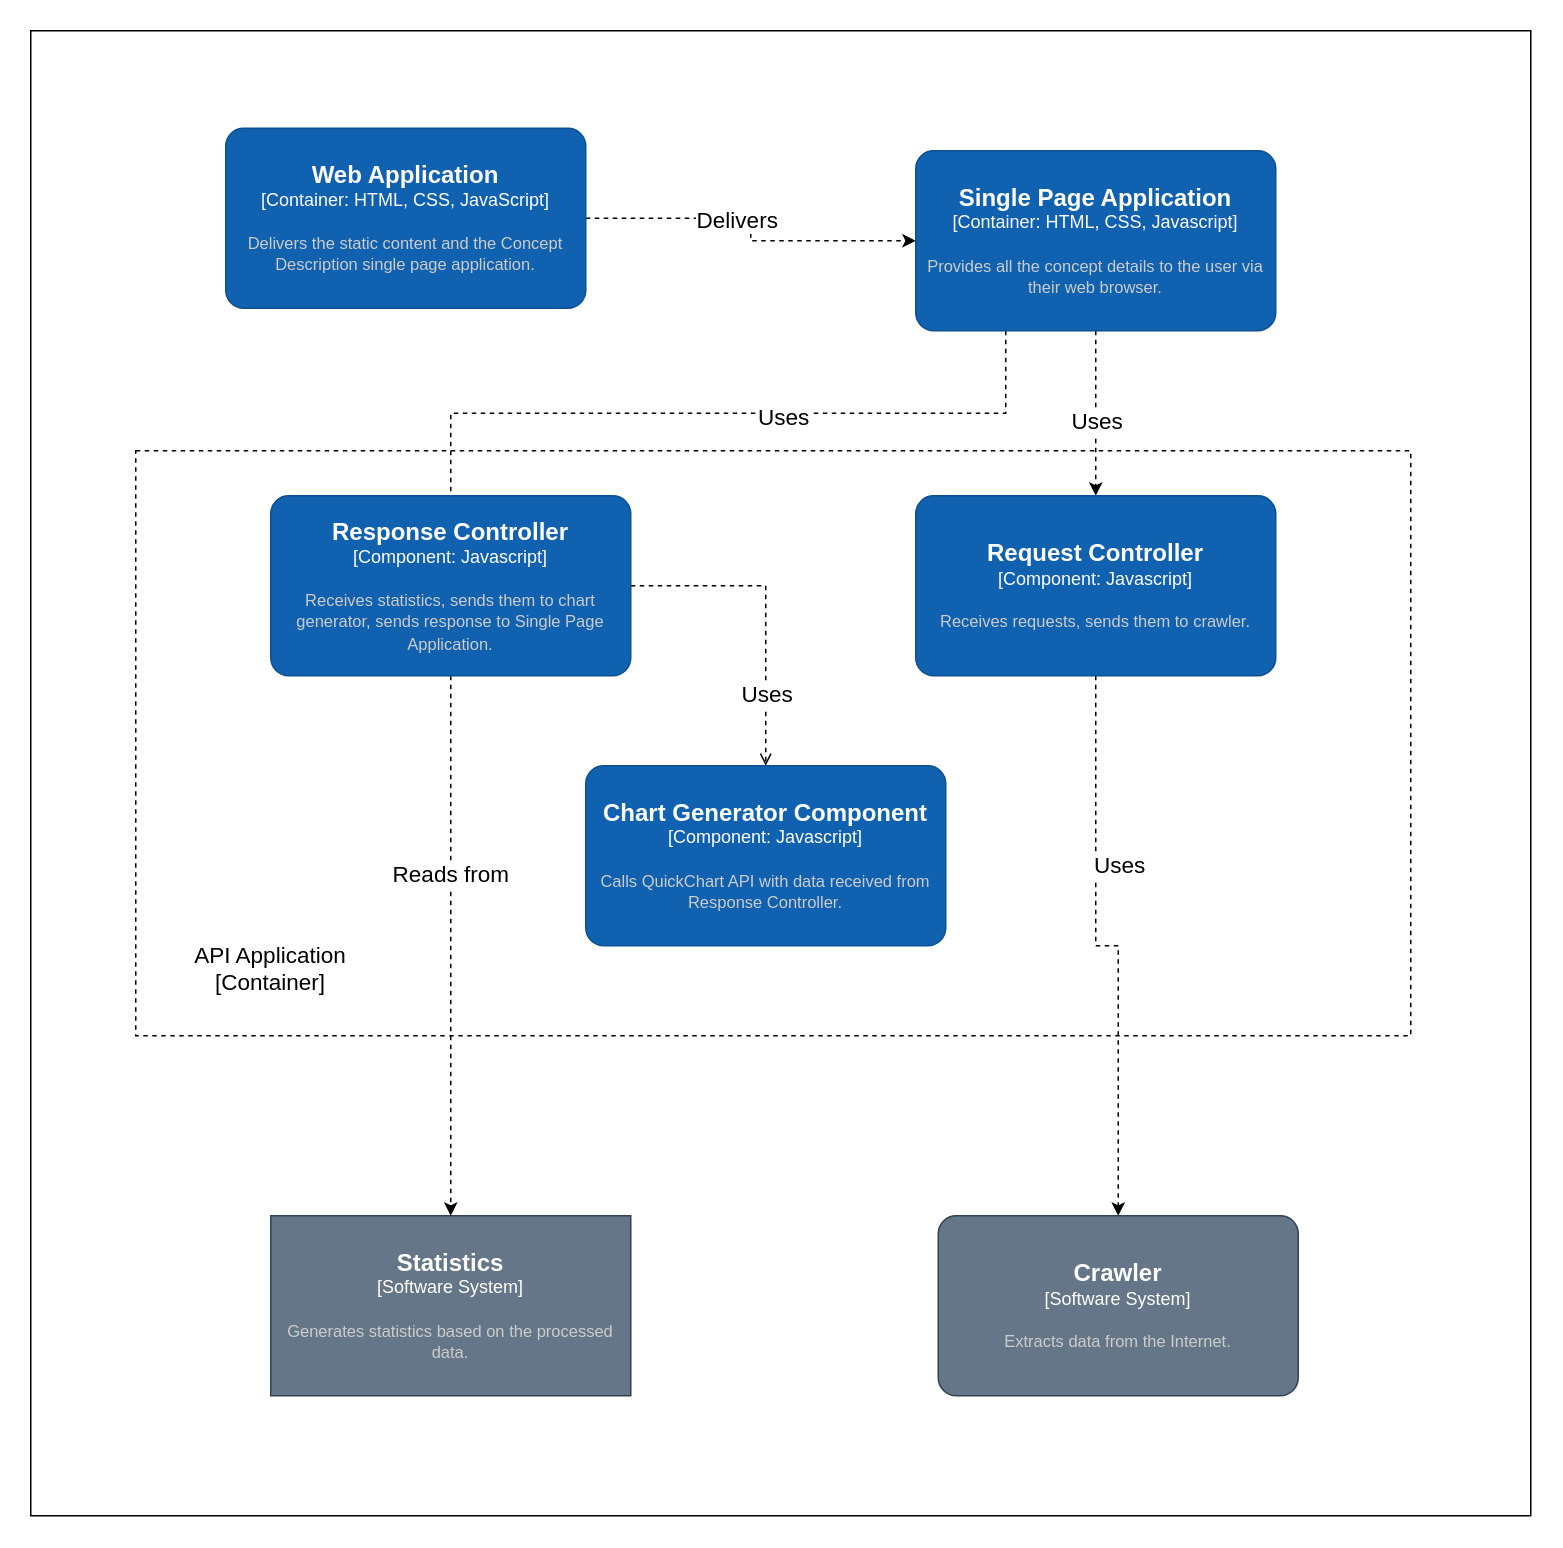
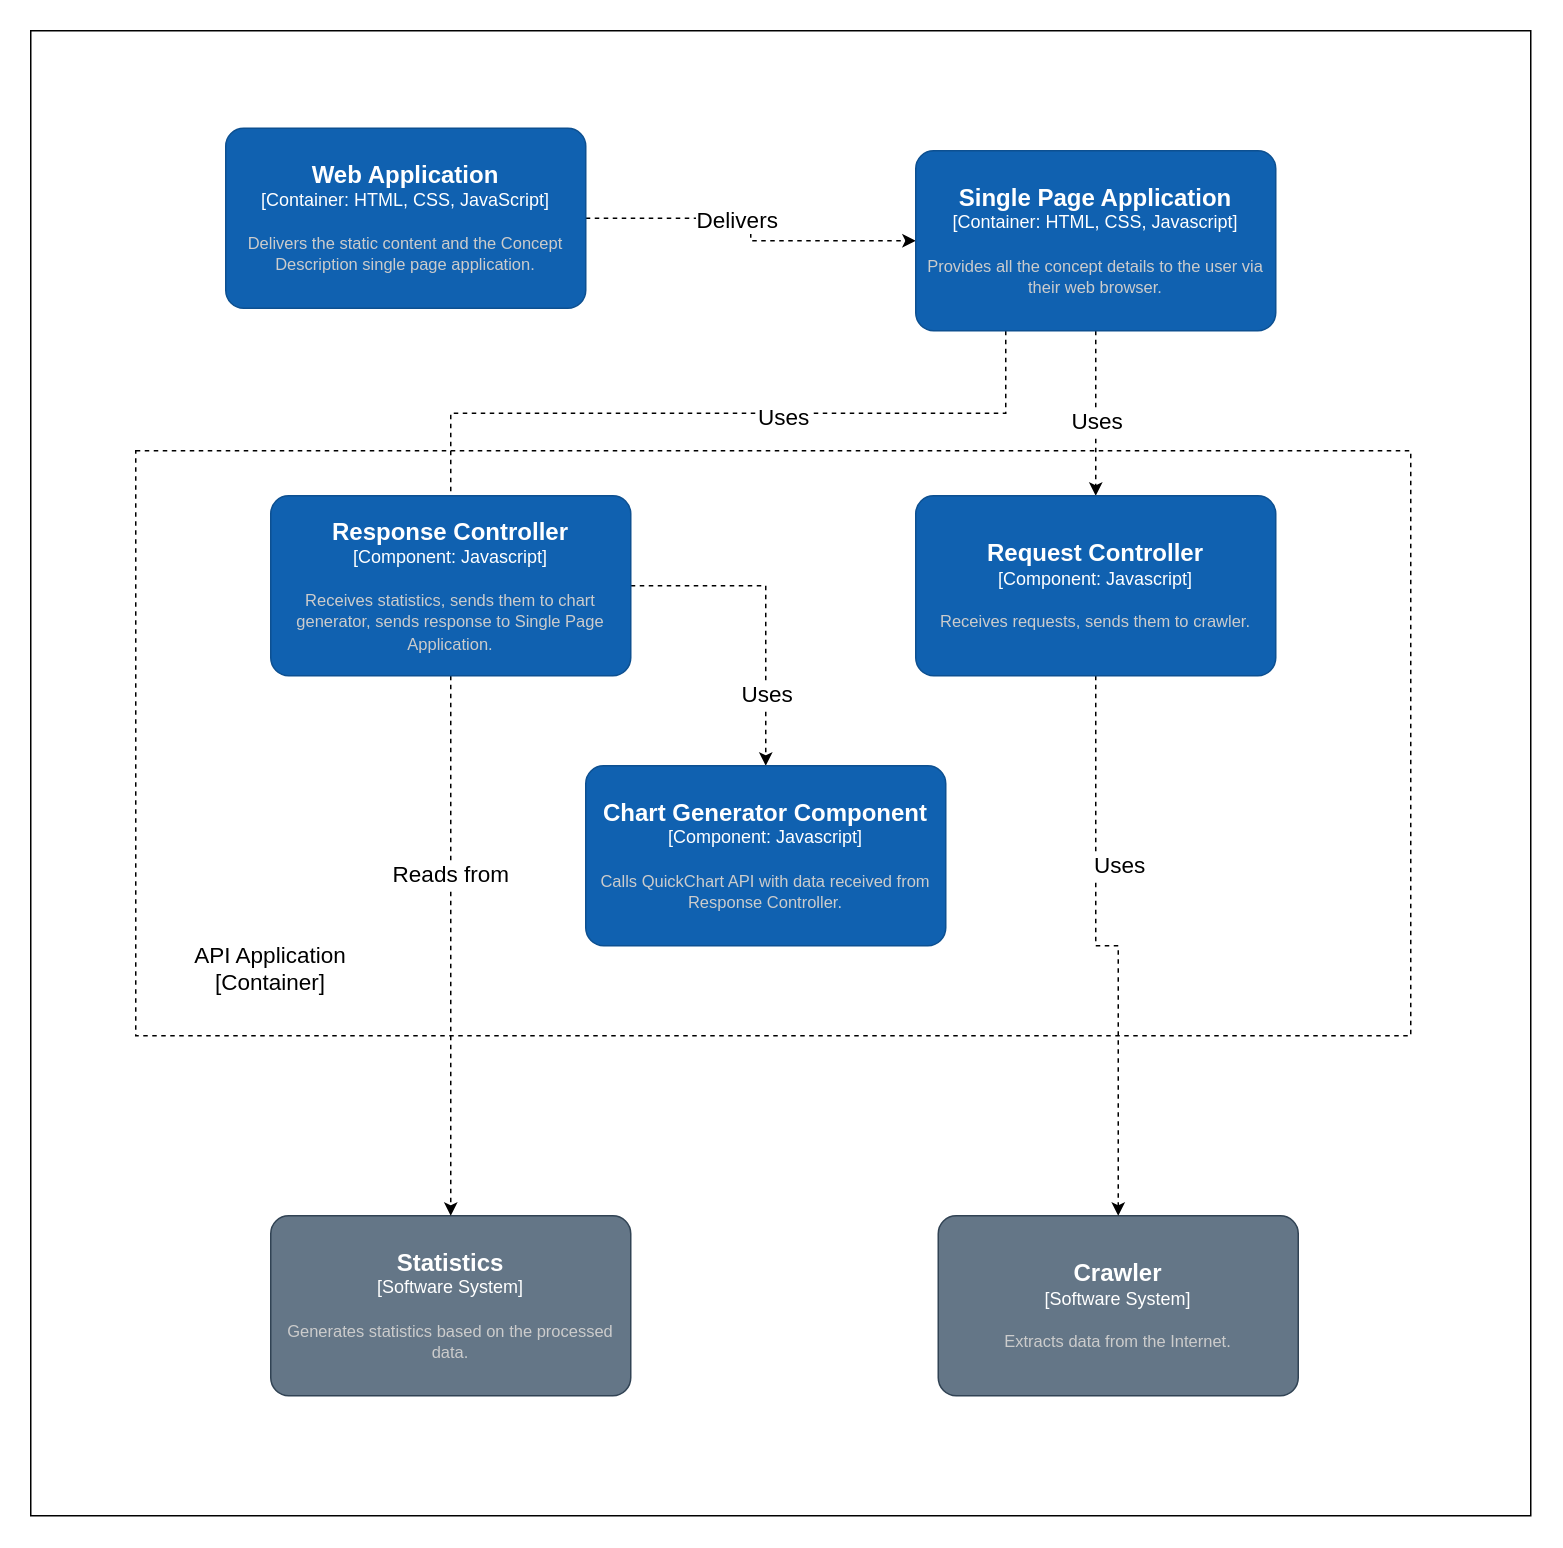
(766, 757) -> (766, 754)
(451, 1306) -> (451, 1306)
